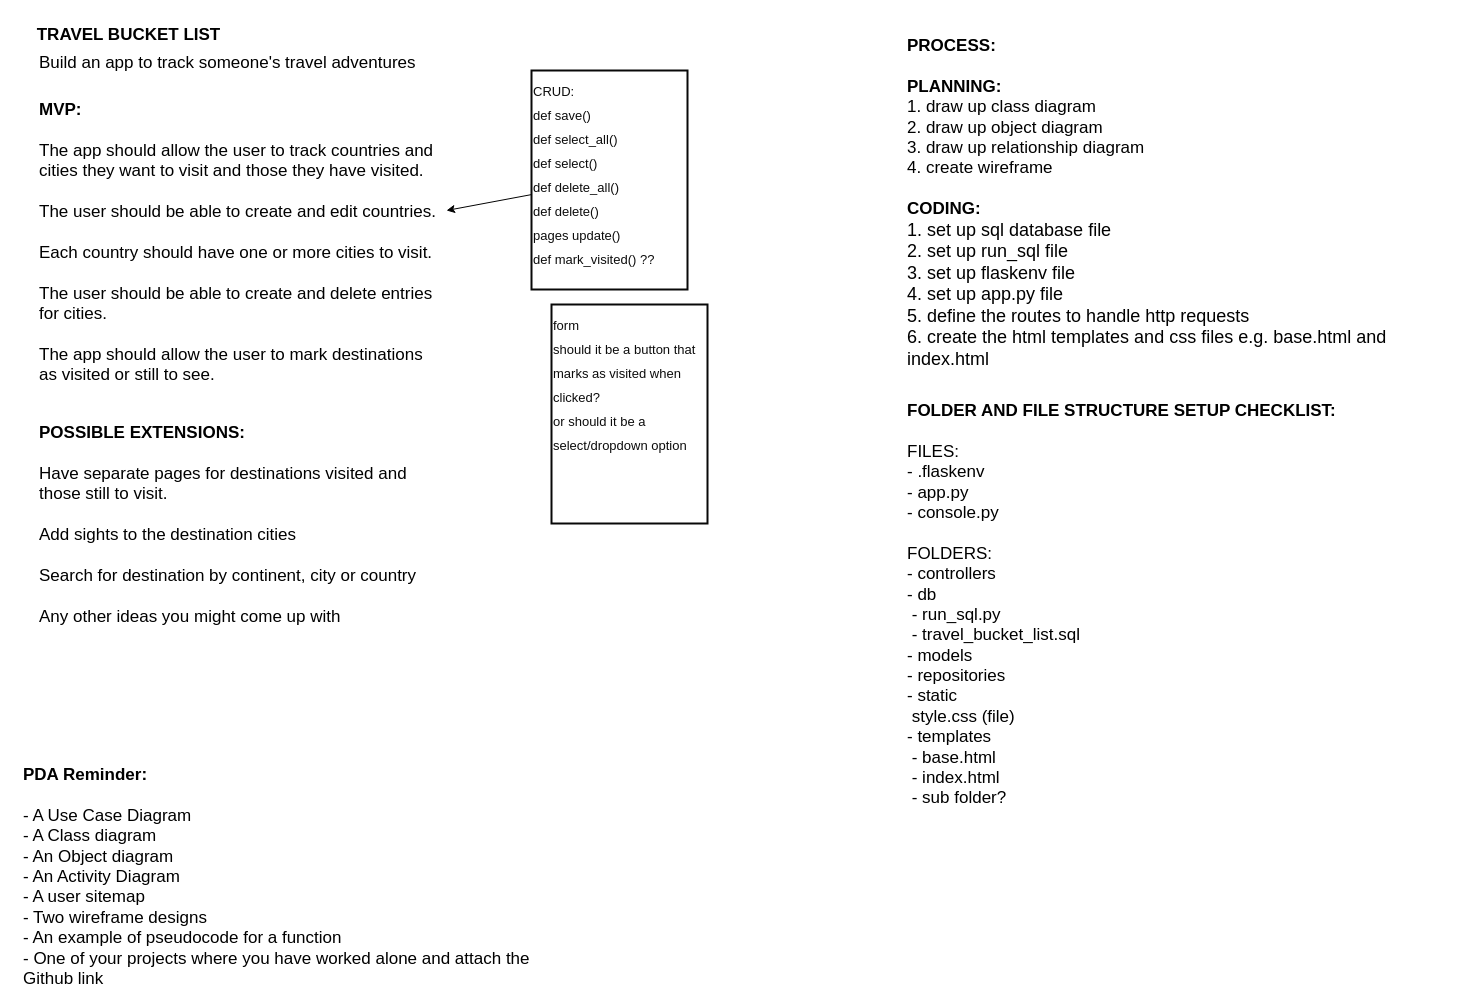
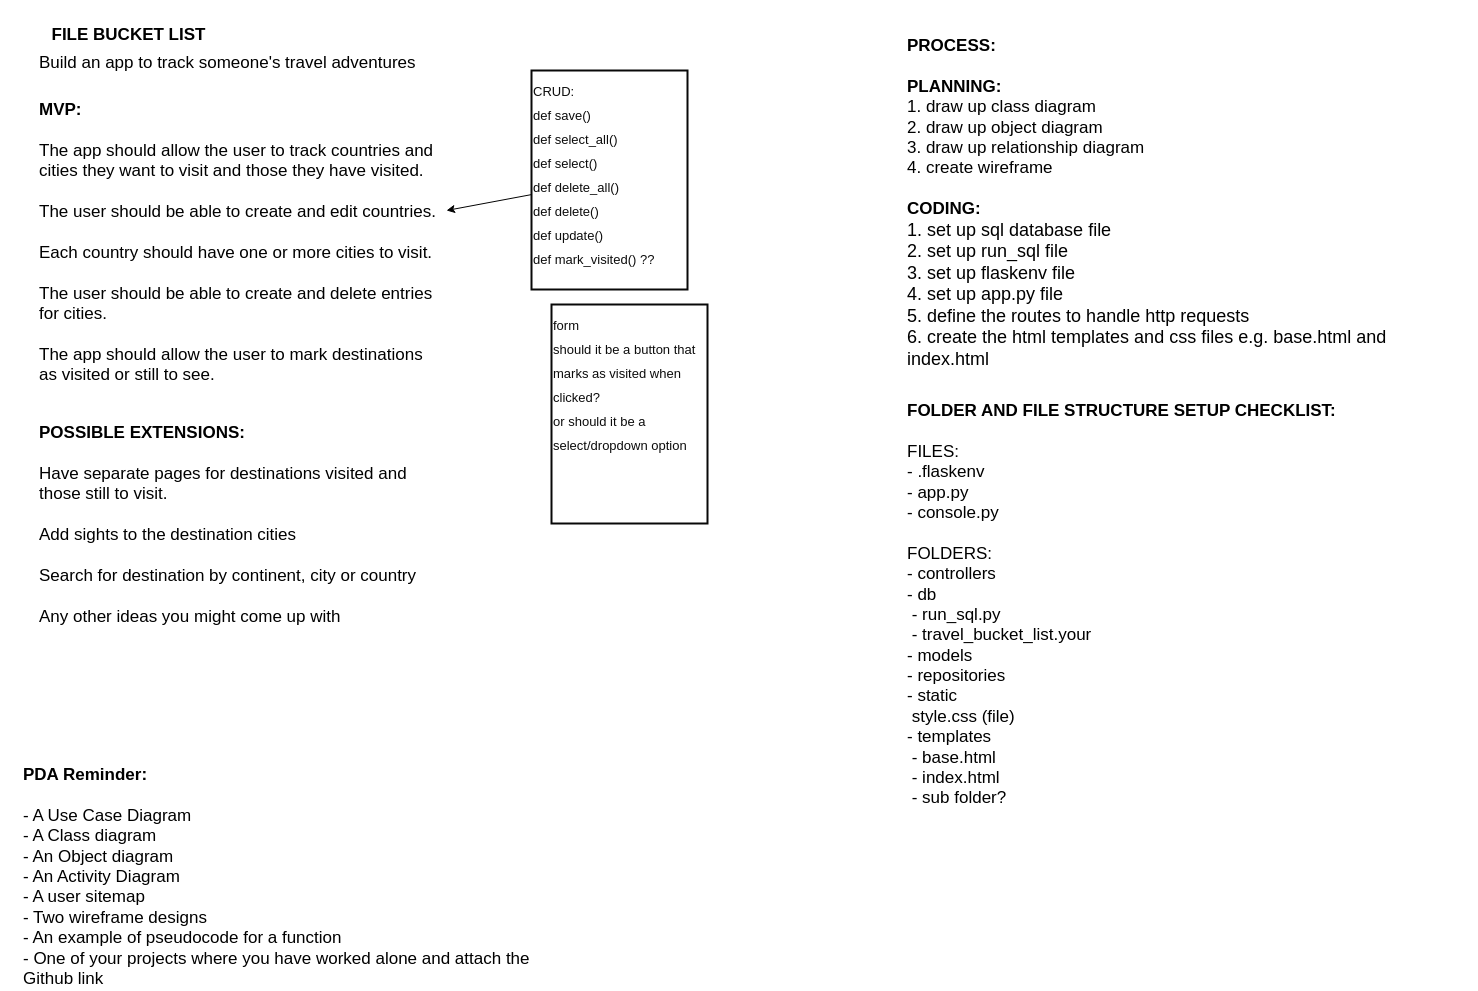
(129, 36) -> (129, 36)
(611, 210) -> (611, 210)
(1094, 585) -> (1094, 585)
